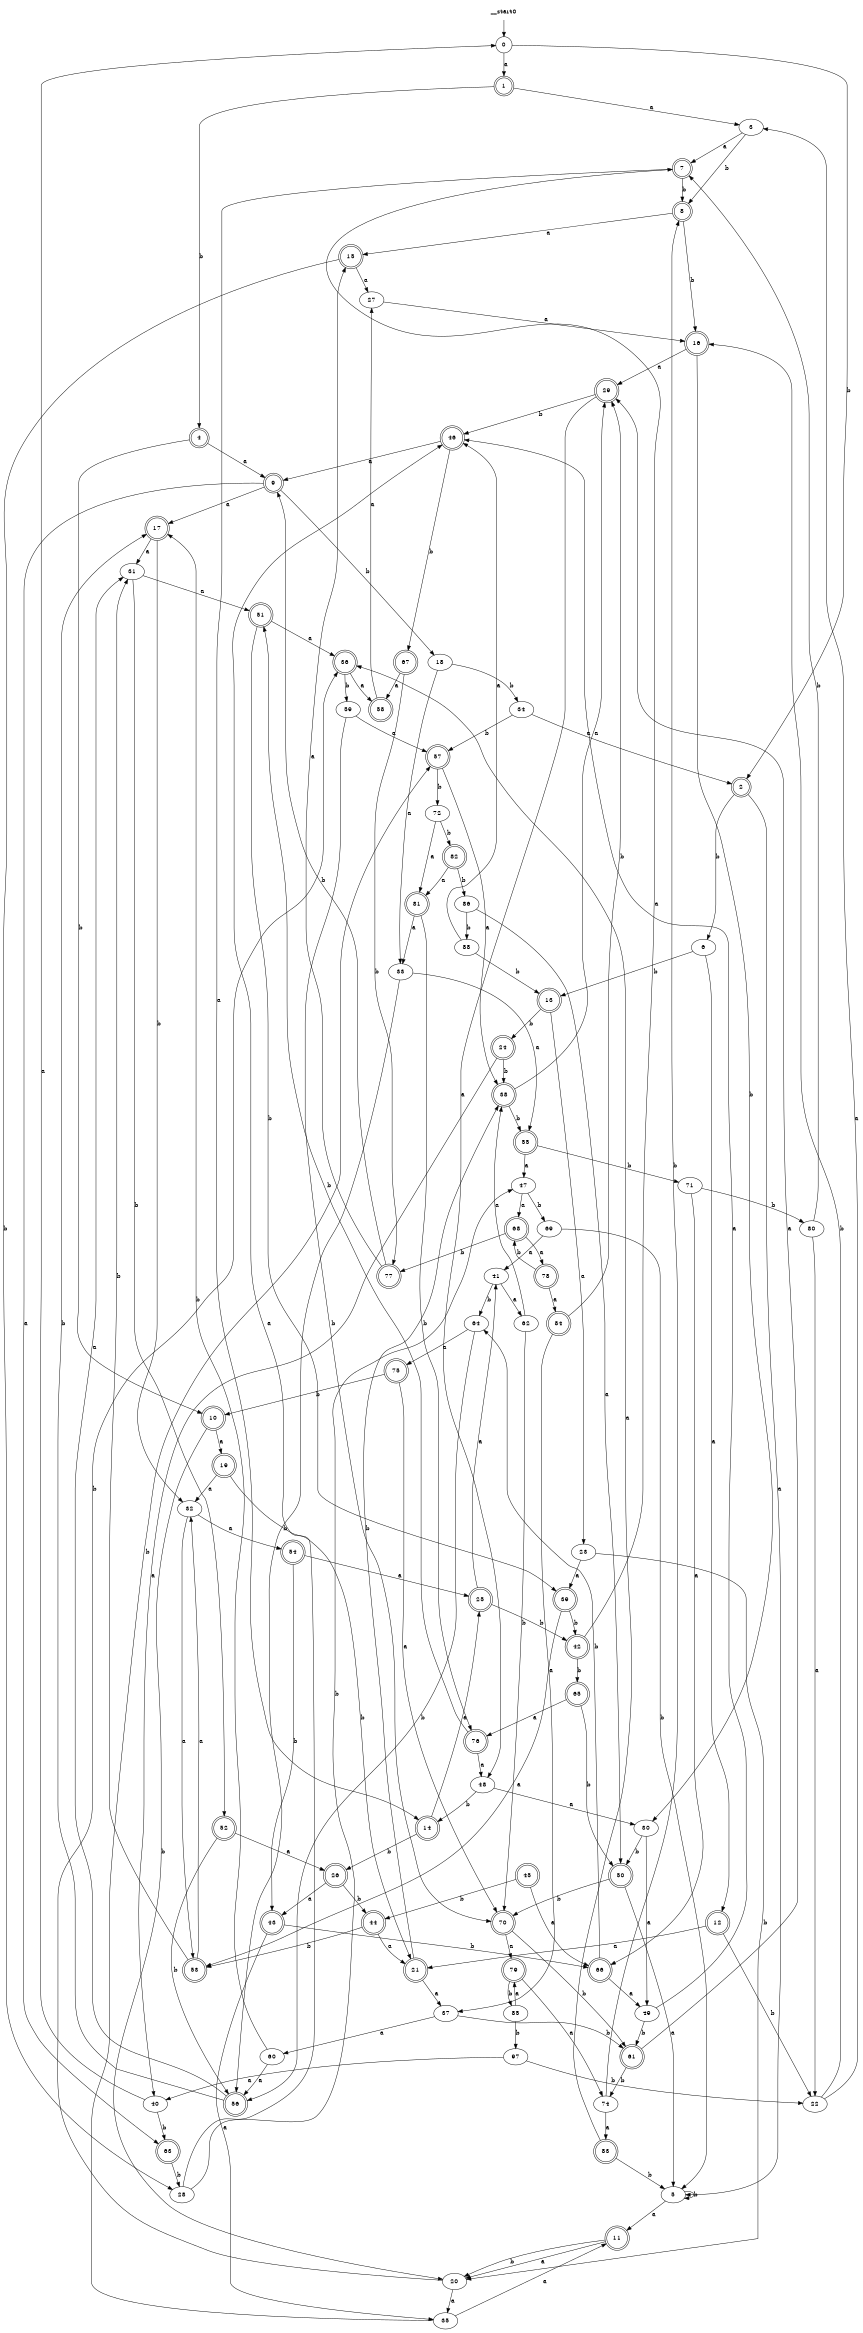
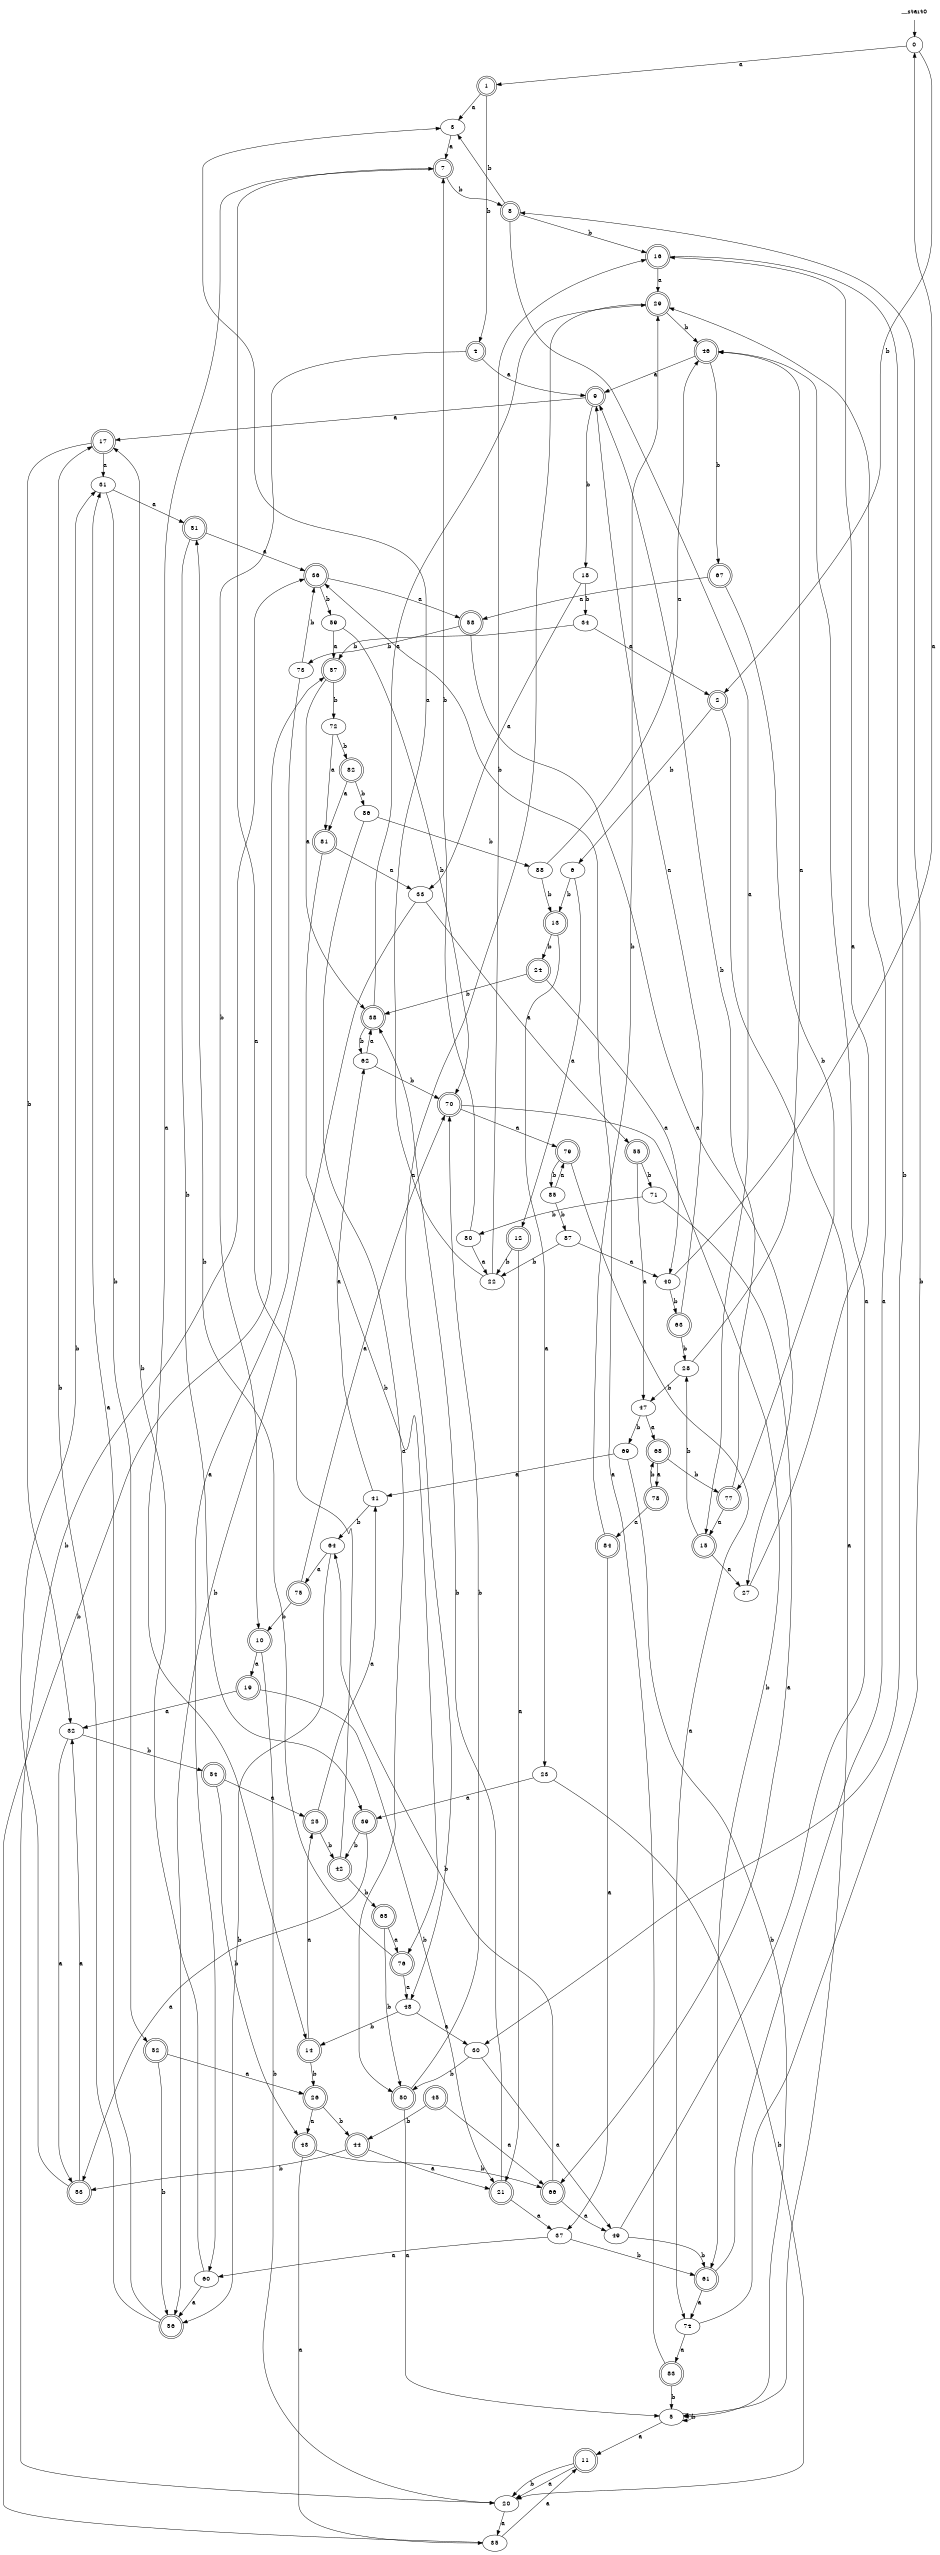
(719, 167) -> (483, 171)
none -> (301, 670)
(514, 1116) -> (360, 1037)
(24, 1250) -> (664, 862)
(231, 1529) -> (149, 1751)
(516, 2057) -> (568, 1238)
(623, 2080) -> (700, 2303)
